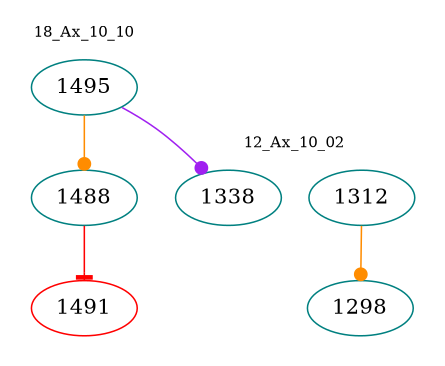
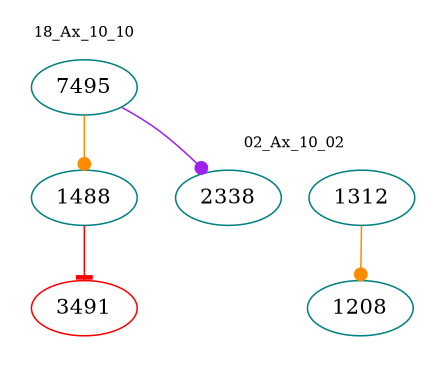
(84, 87) -> (84, 87)
(294, 143) -> (294, 143)
(228, 198) -> (228, 198)
(84, 308) -> (84, 308)
(360, 308) -> (360, 308)
